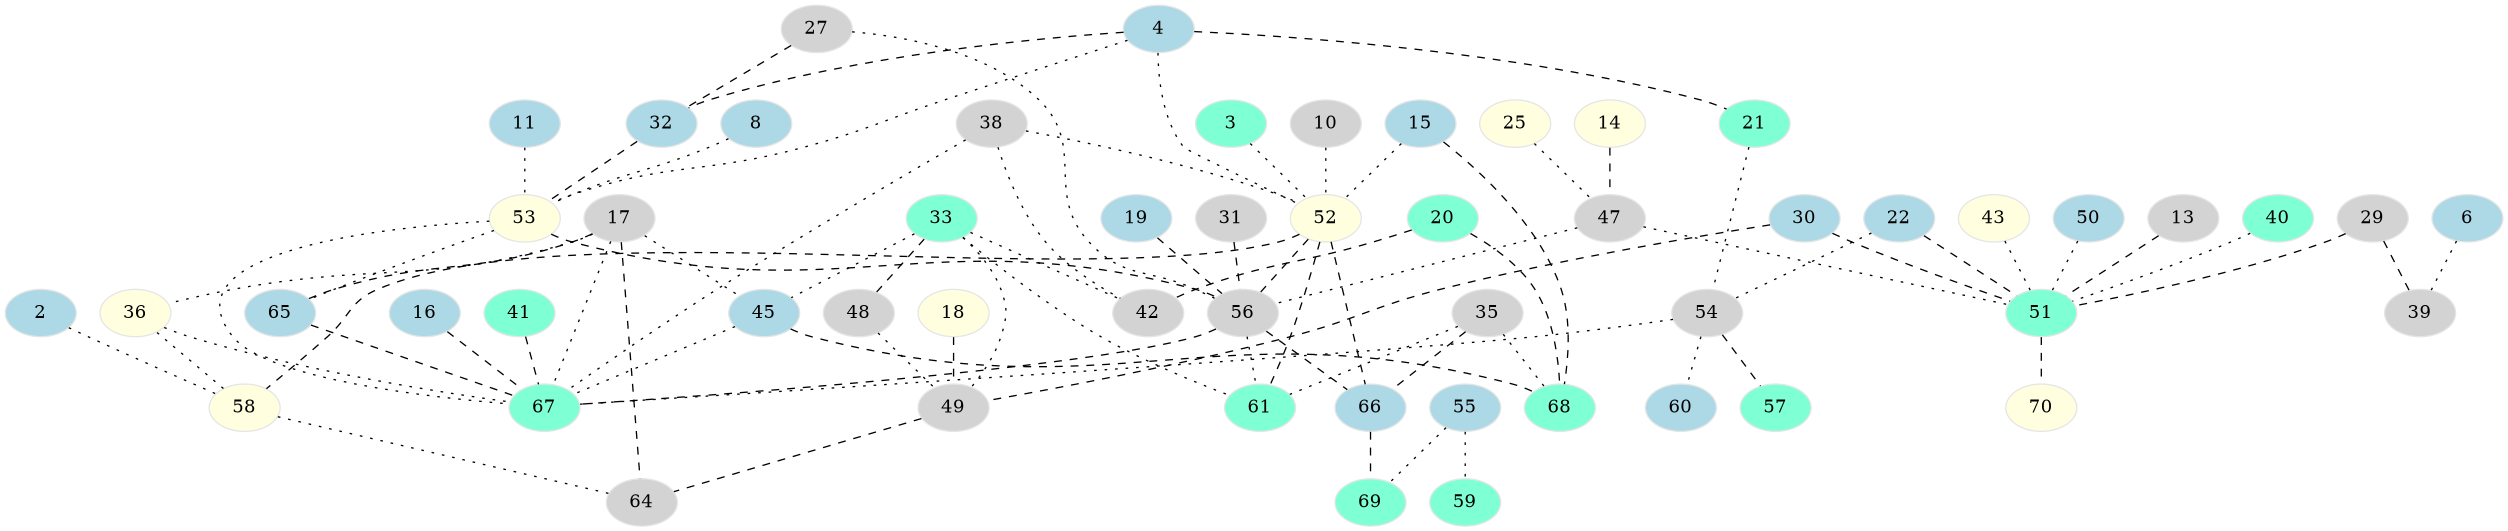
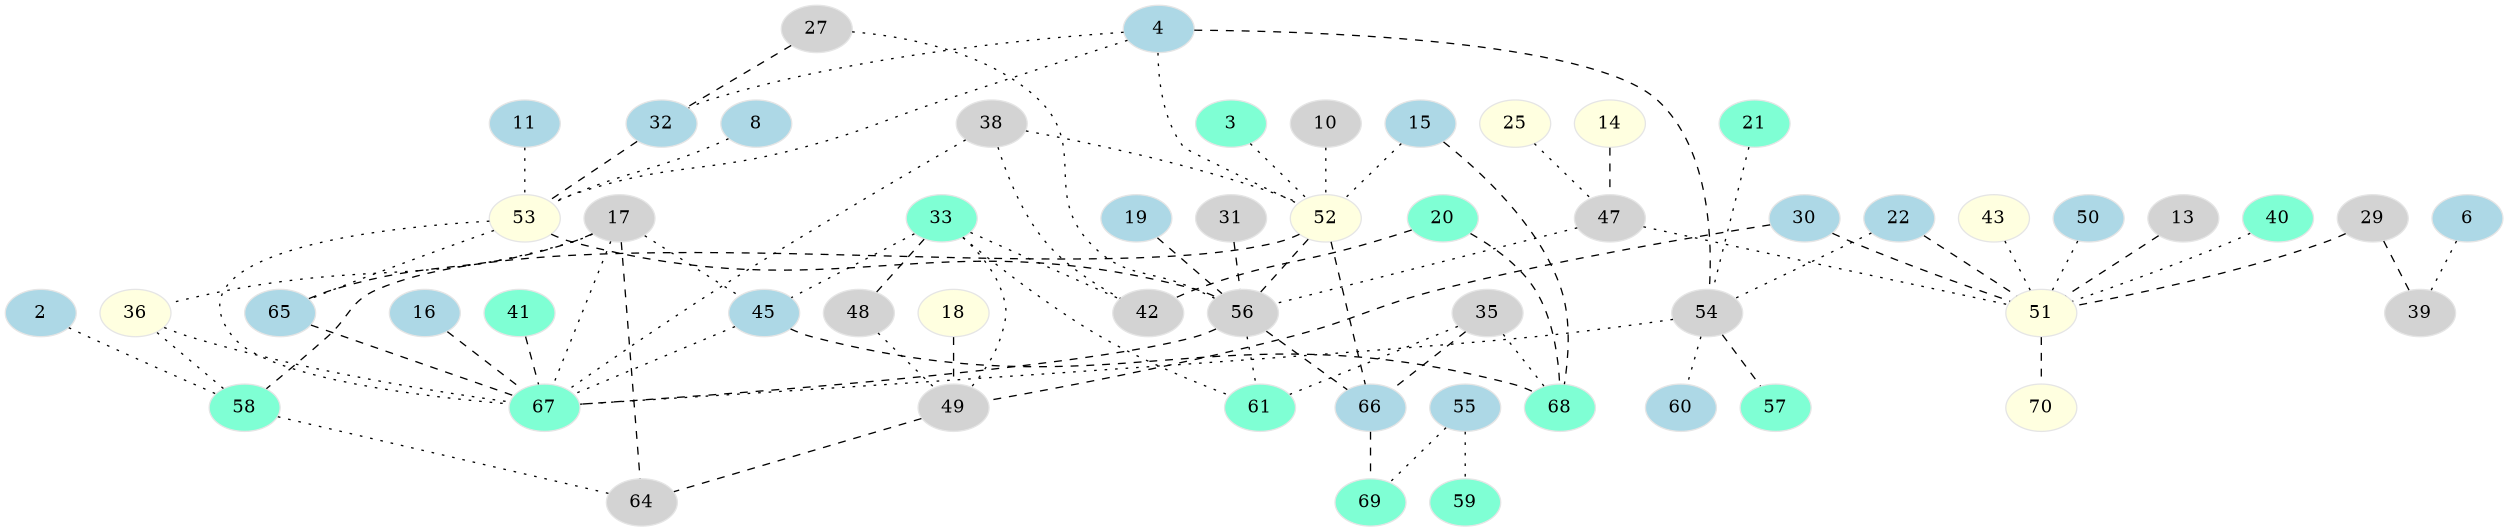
(1463, 55) -> (1531, 55)
(904, 57) -> (904, 57)
(2041, 313) -> (2041, 313)
(1298, 314) -> none
(245, 408) -> (245, 408)
